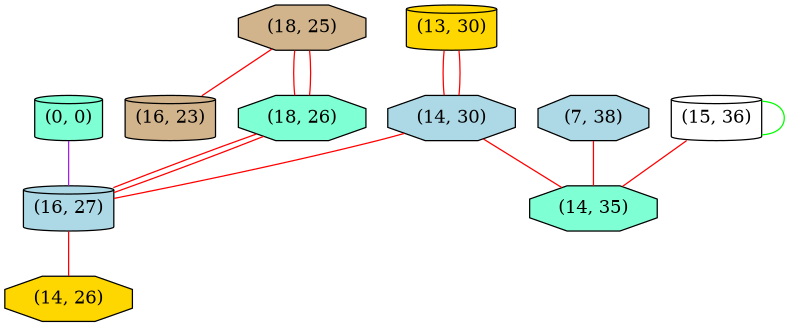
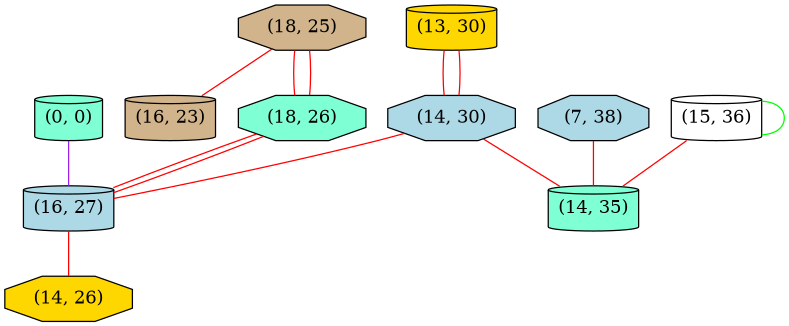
(593, 208) -> (593, 208)
